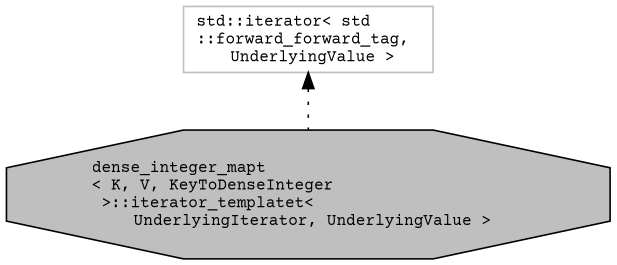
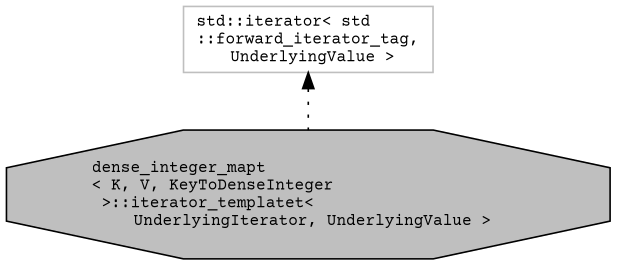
(308, 39) -> (308, 39)
